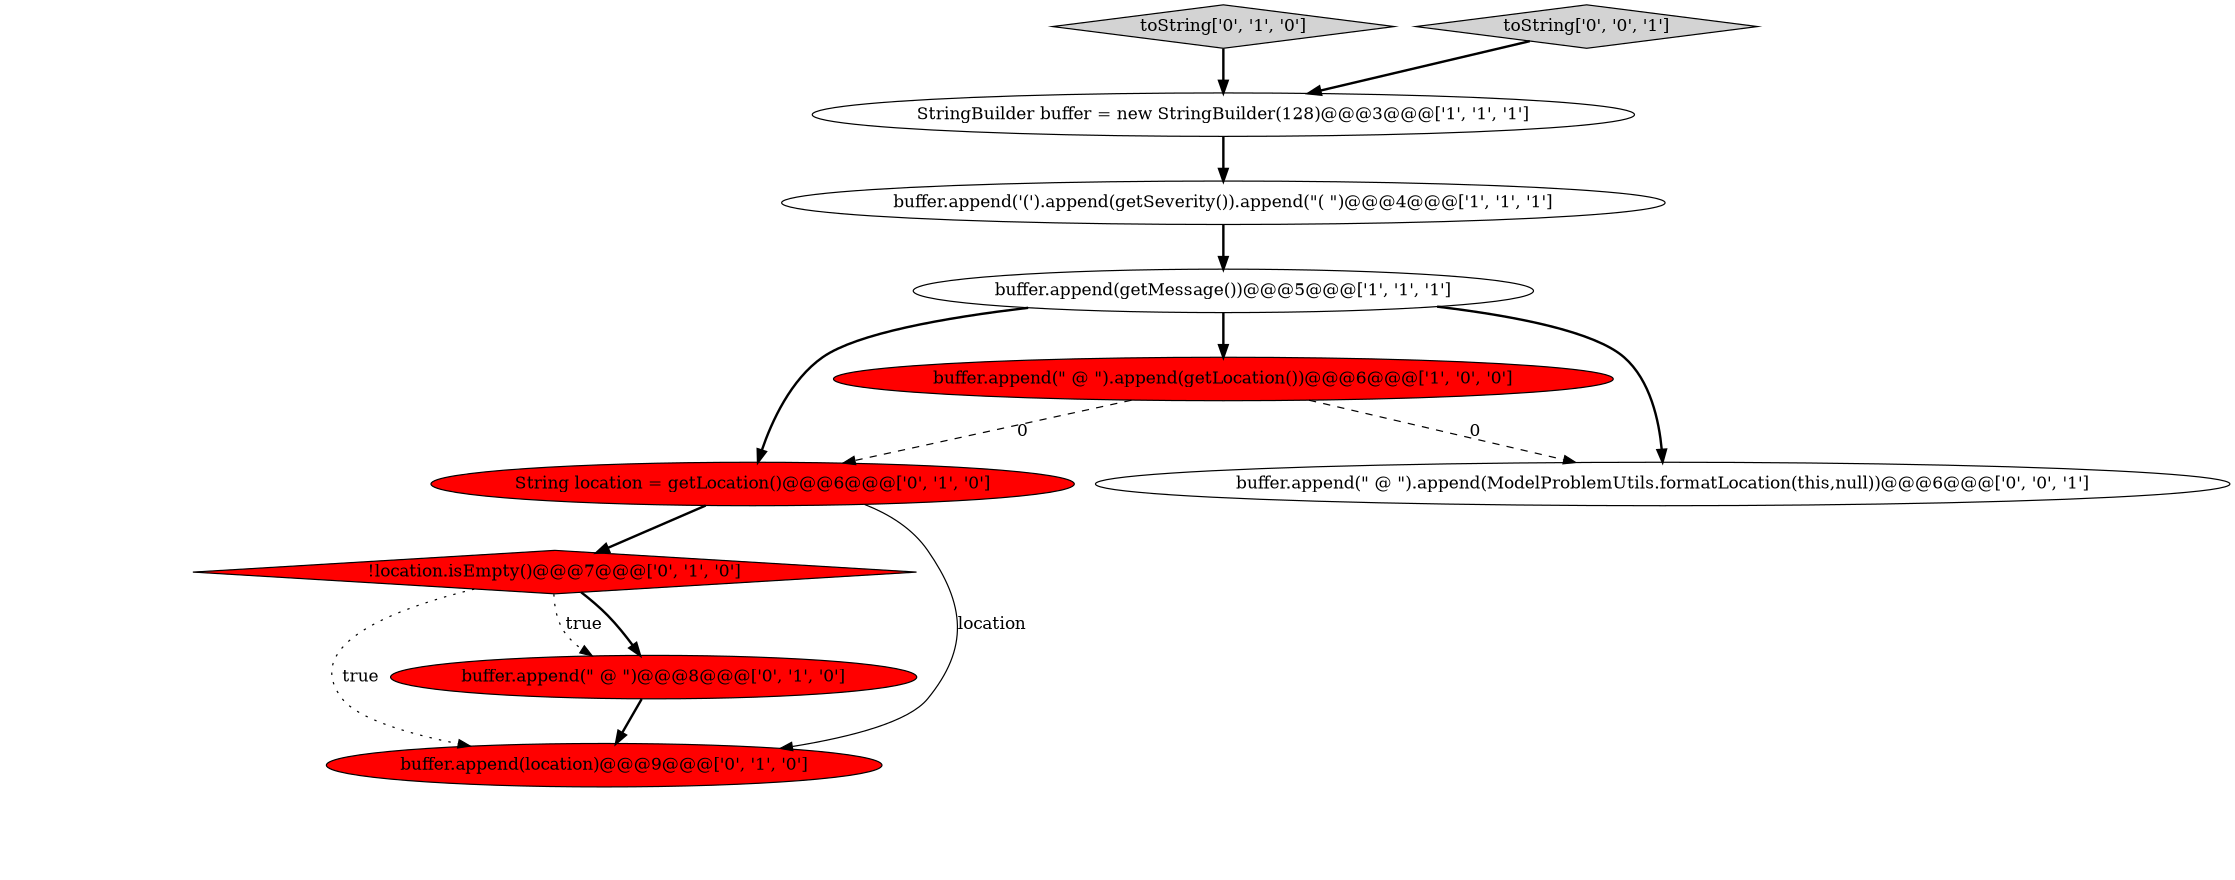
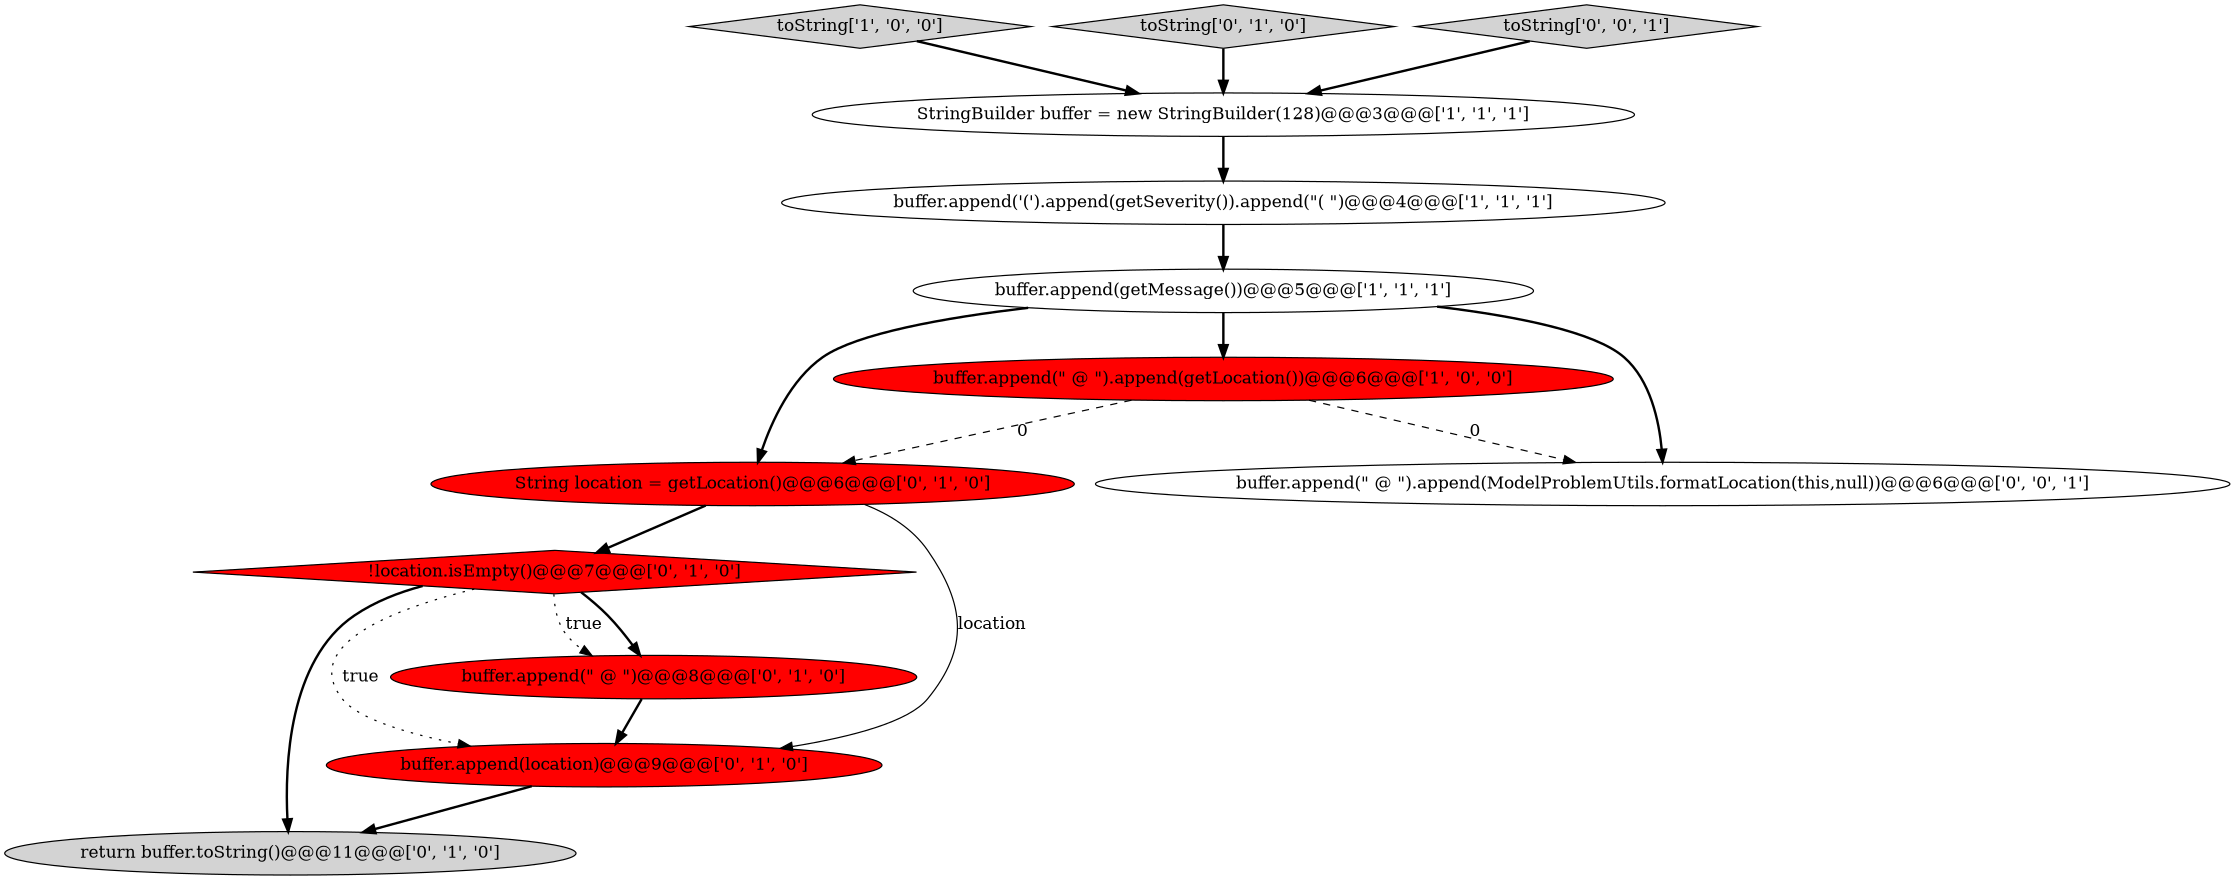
none -> (860, 27)
none -> (290, 853)
